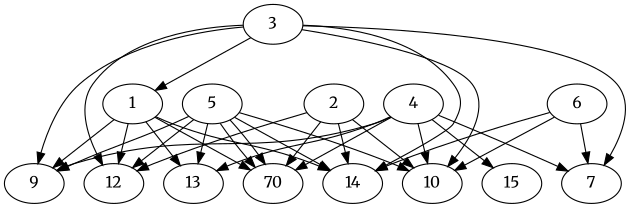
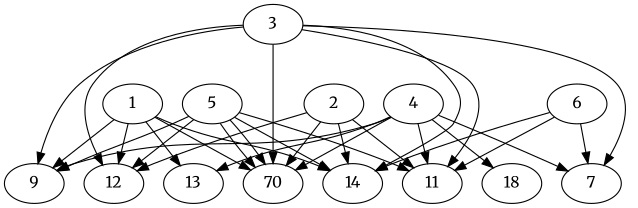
(208, 61) -> (273, 98)
(204, 138) -> none
(432, 184) -> (432, 184)
(512, 184) -> (512, 184)
